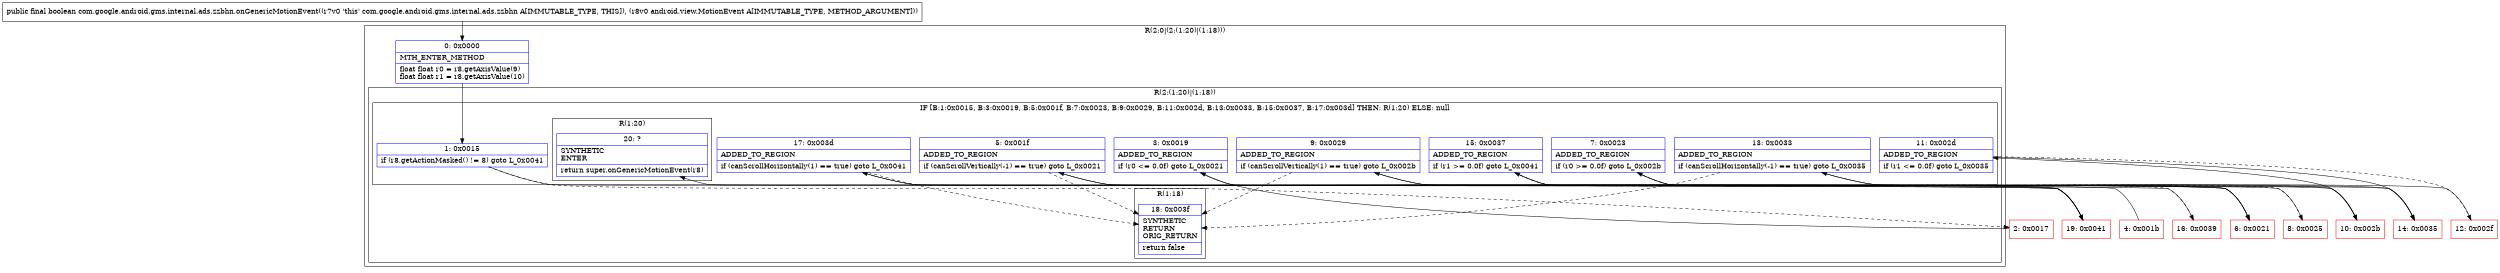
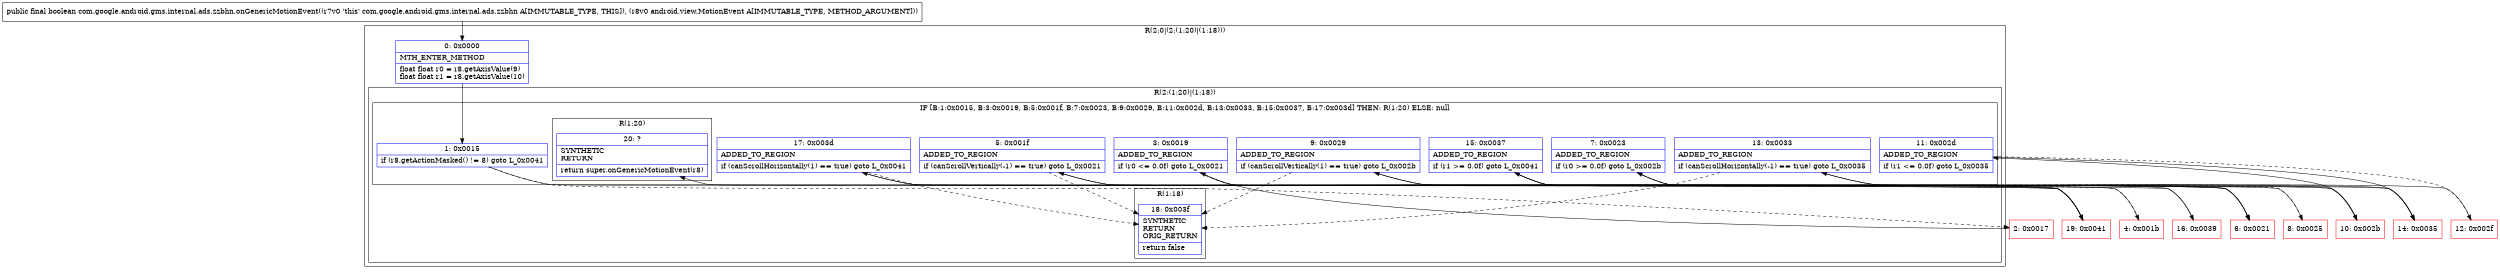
(574, 158) -> (577, 158)
(1858, 185) -> (1858, 185)
none -> (1674, 186)
